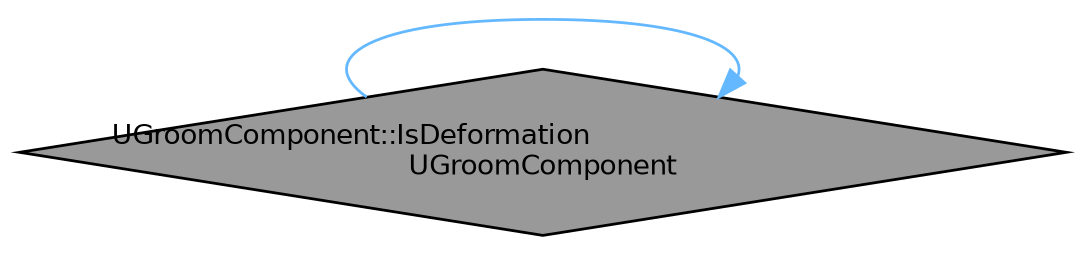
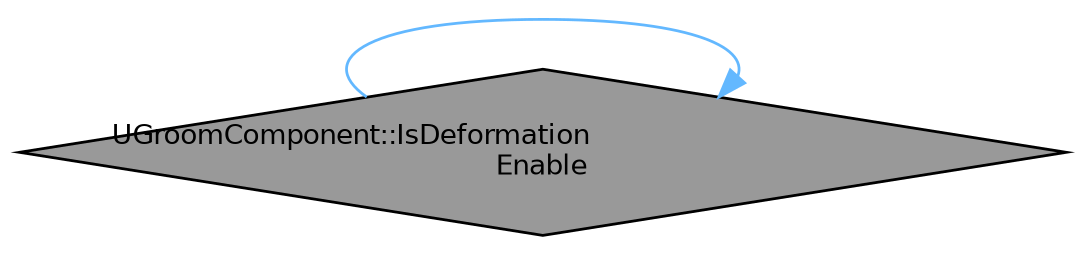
(543, 152) -> (543, 152)
